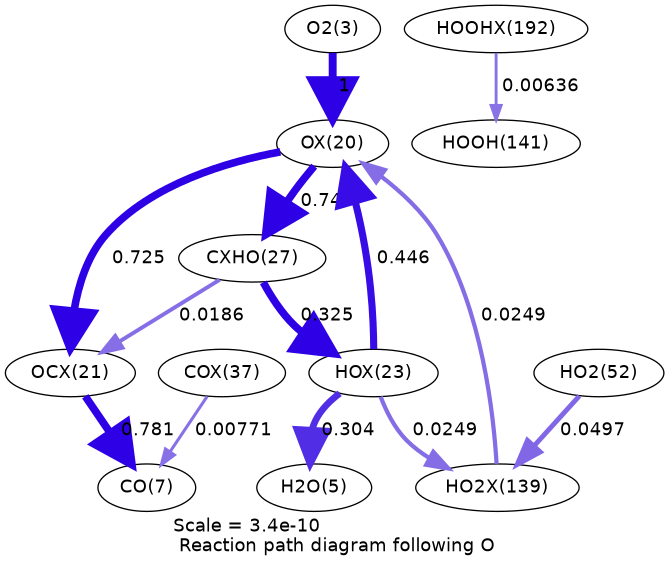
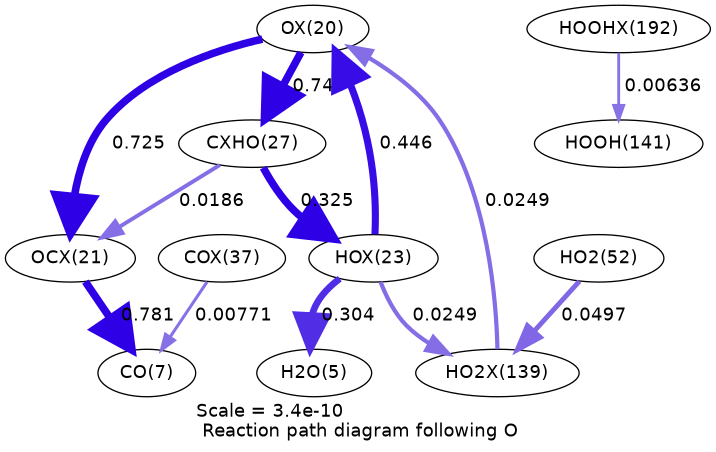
(333, 29) -> none
